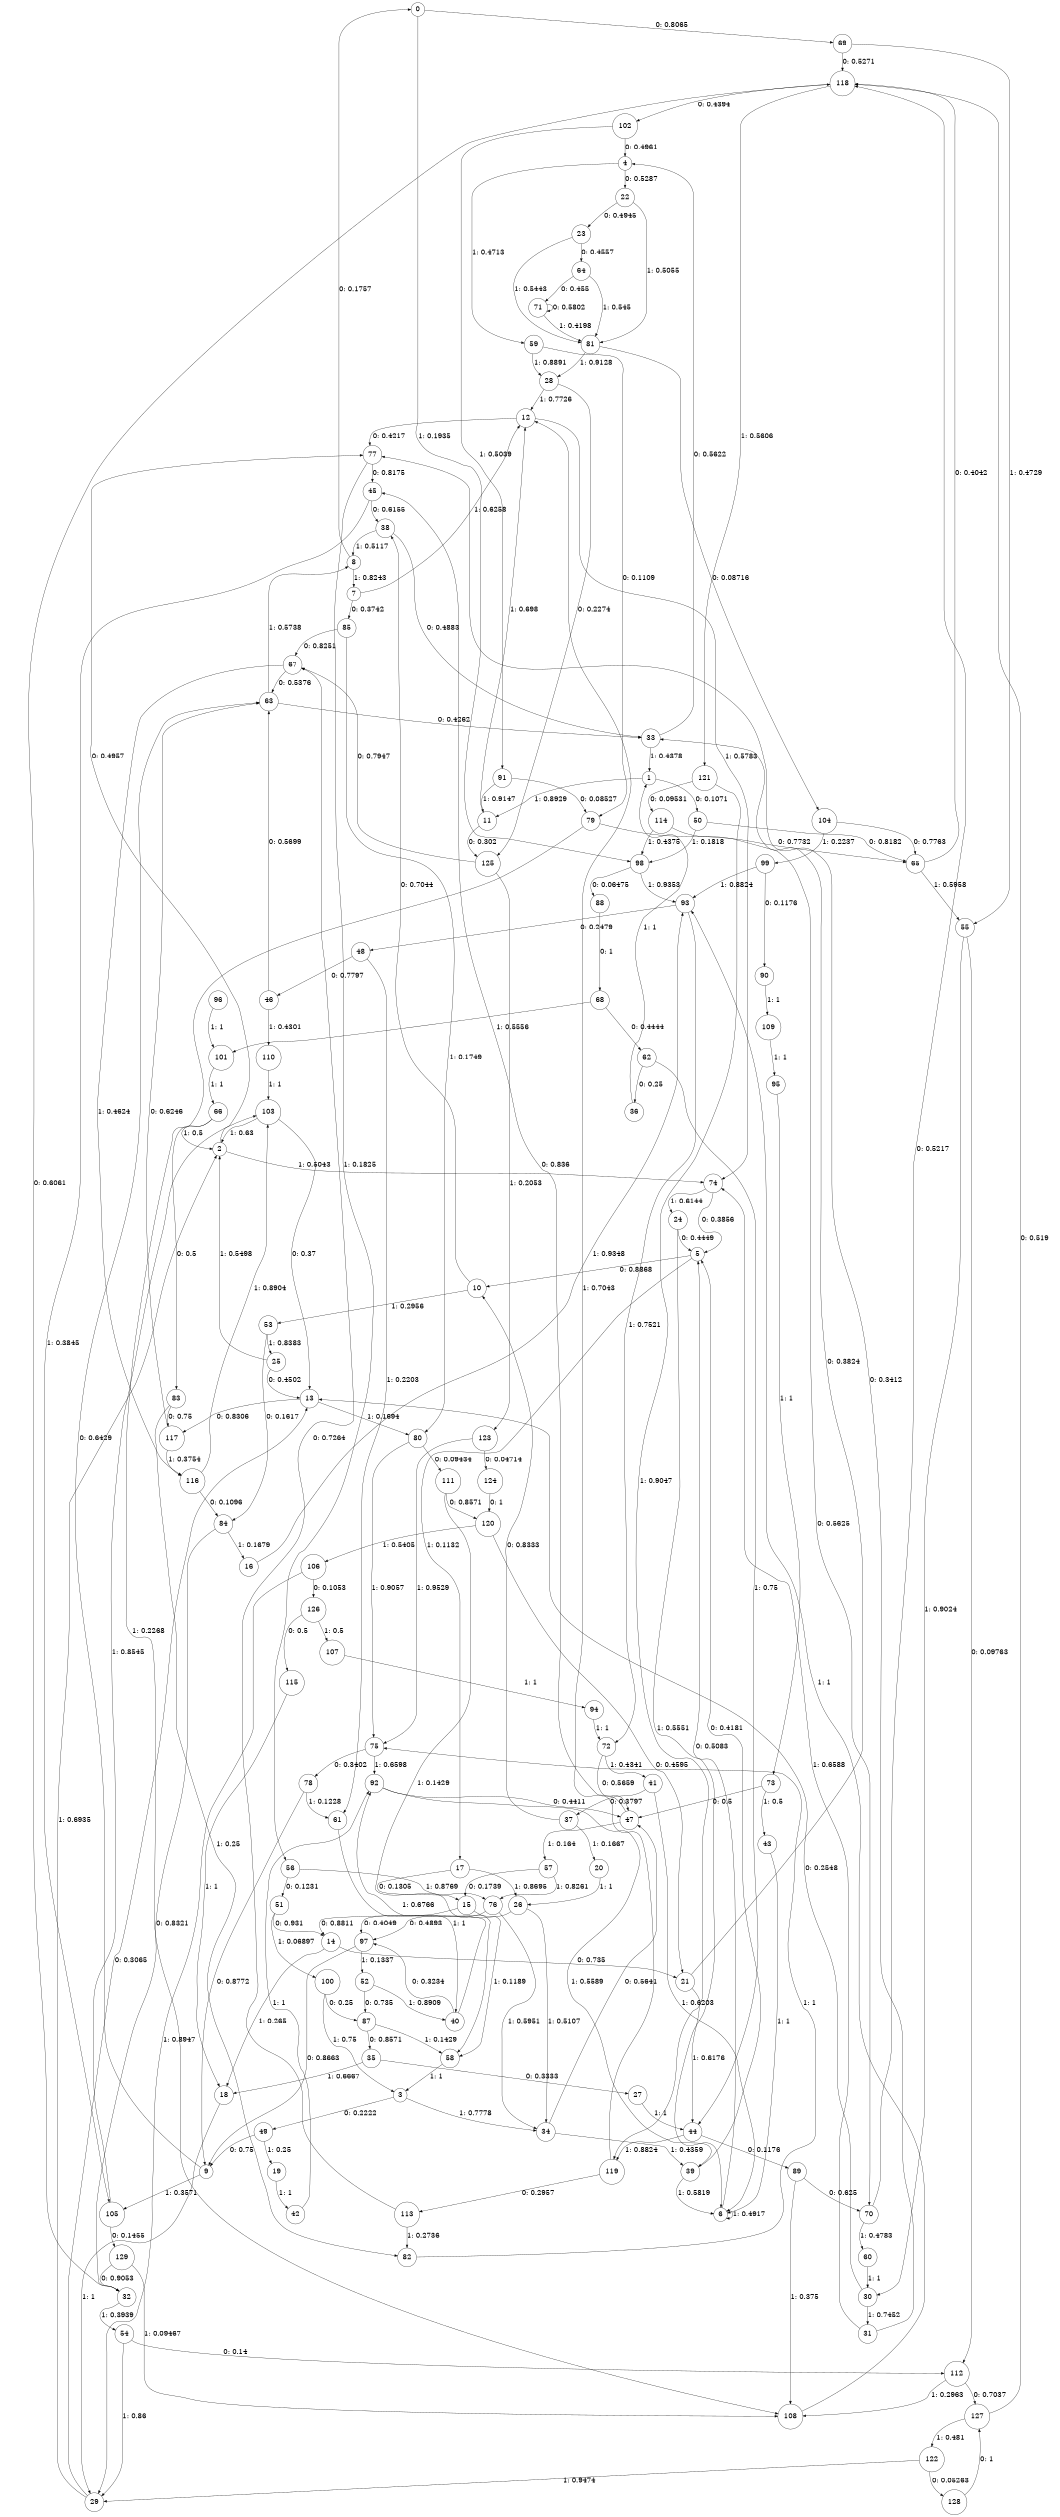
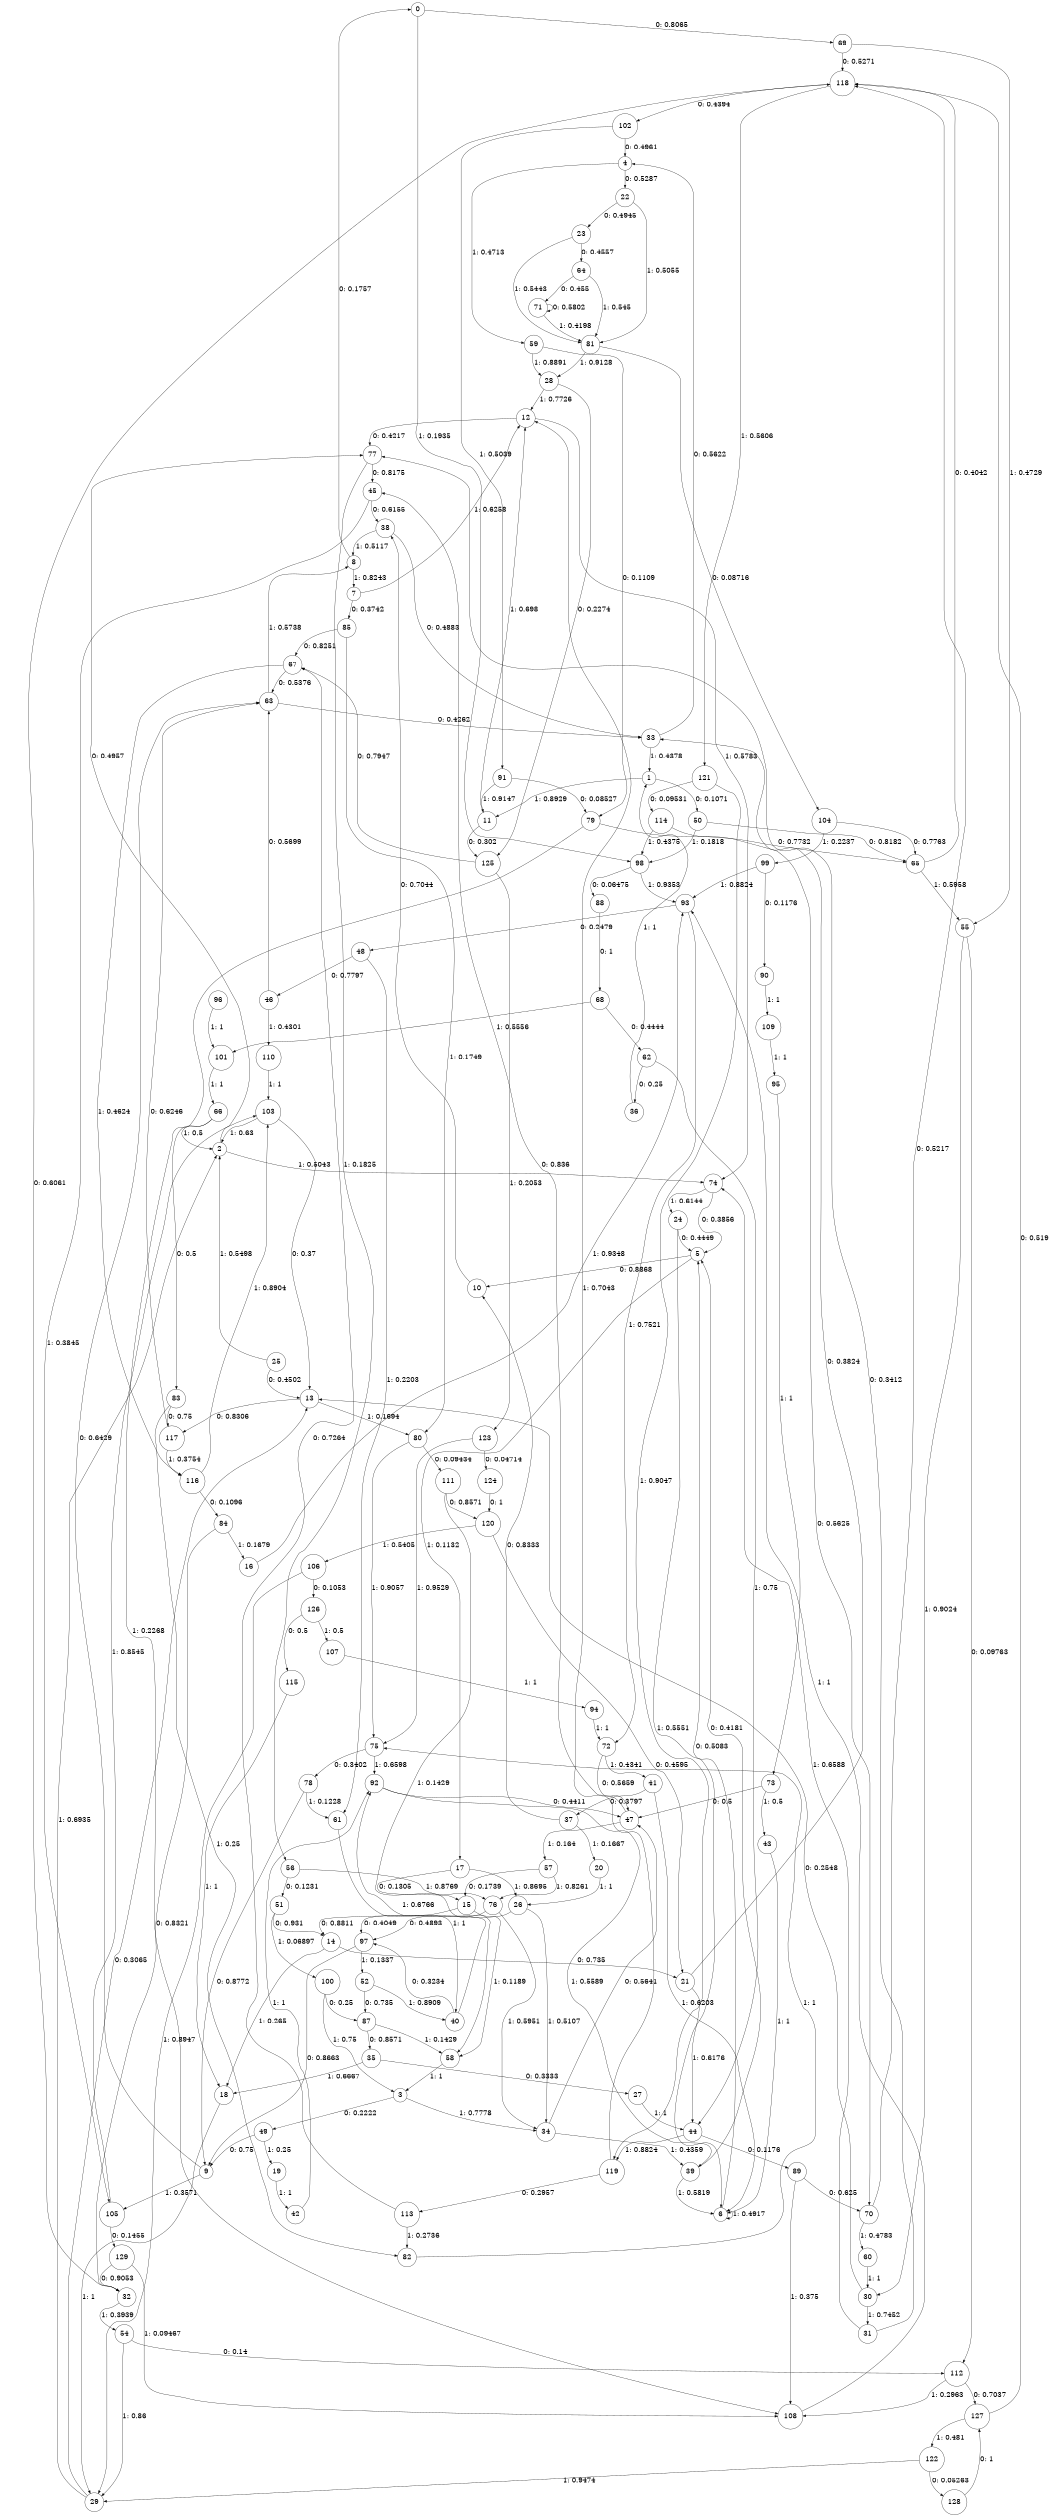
(268, 1325) -> none
